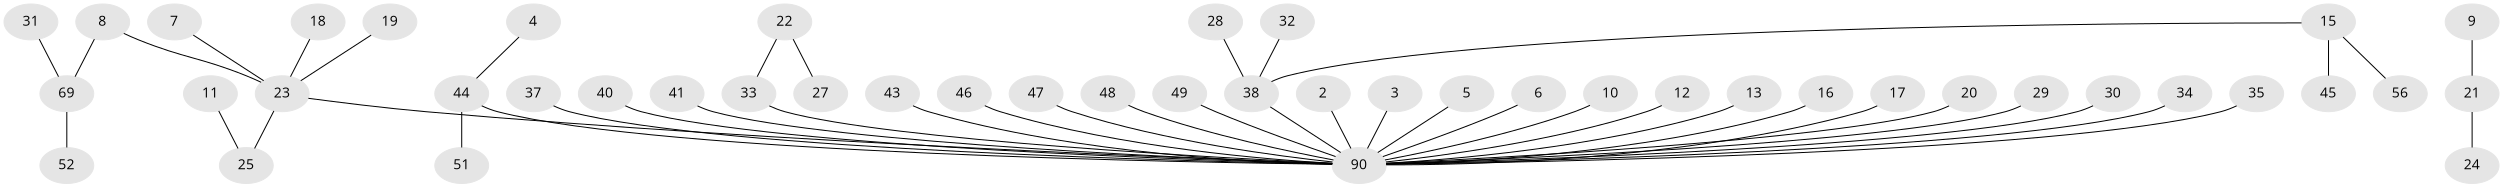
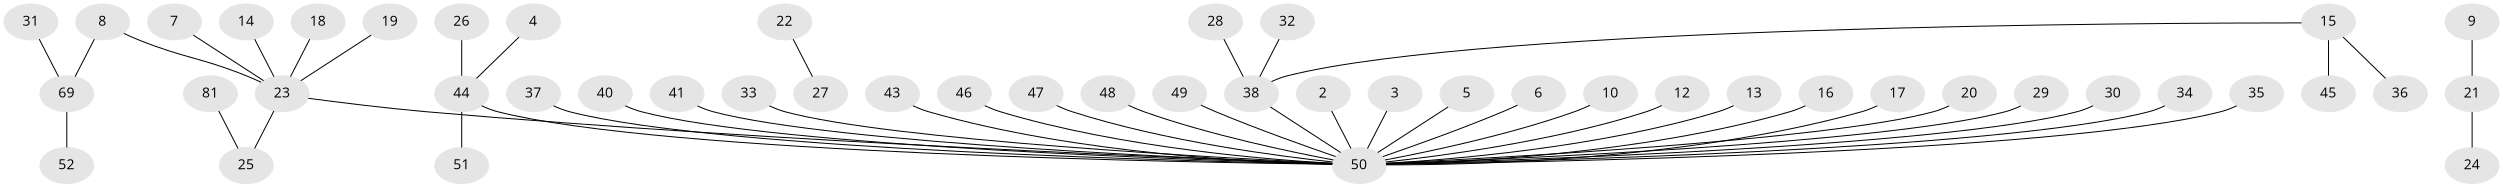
none -> (246, 22)
none -> (462, 22)
(767, 58) -> none
(210, 94) -> (210, 94)
(2400, 94) -> (2400, 94)
(1359, 166) -> (1359, 166)
